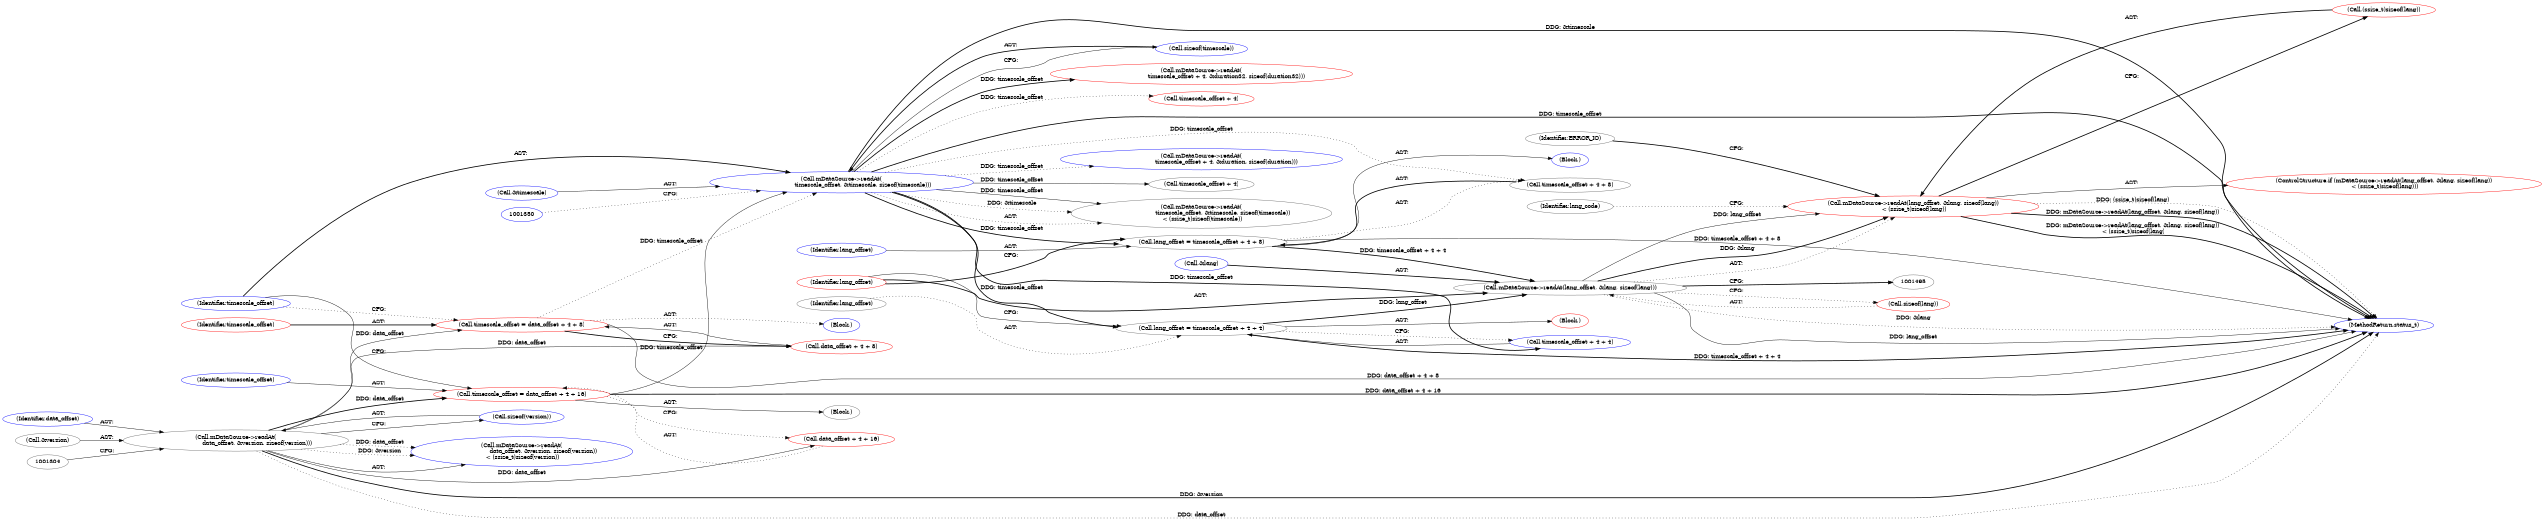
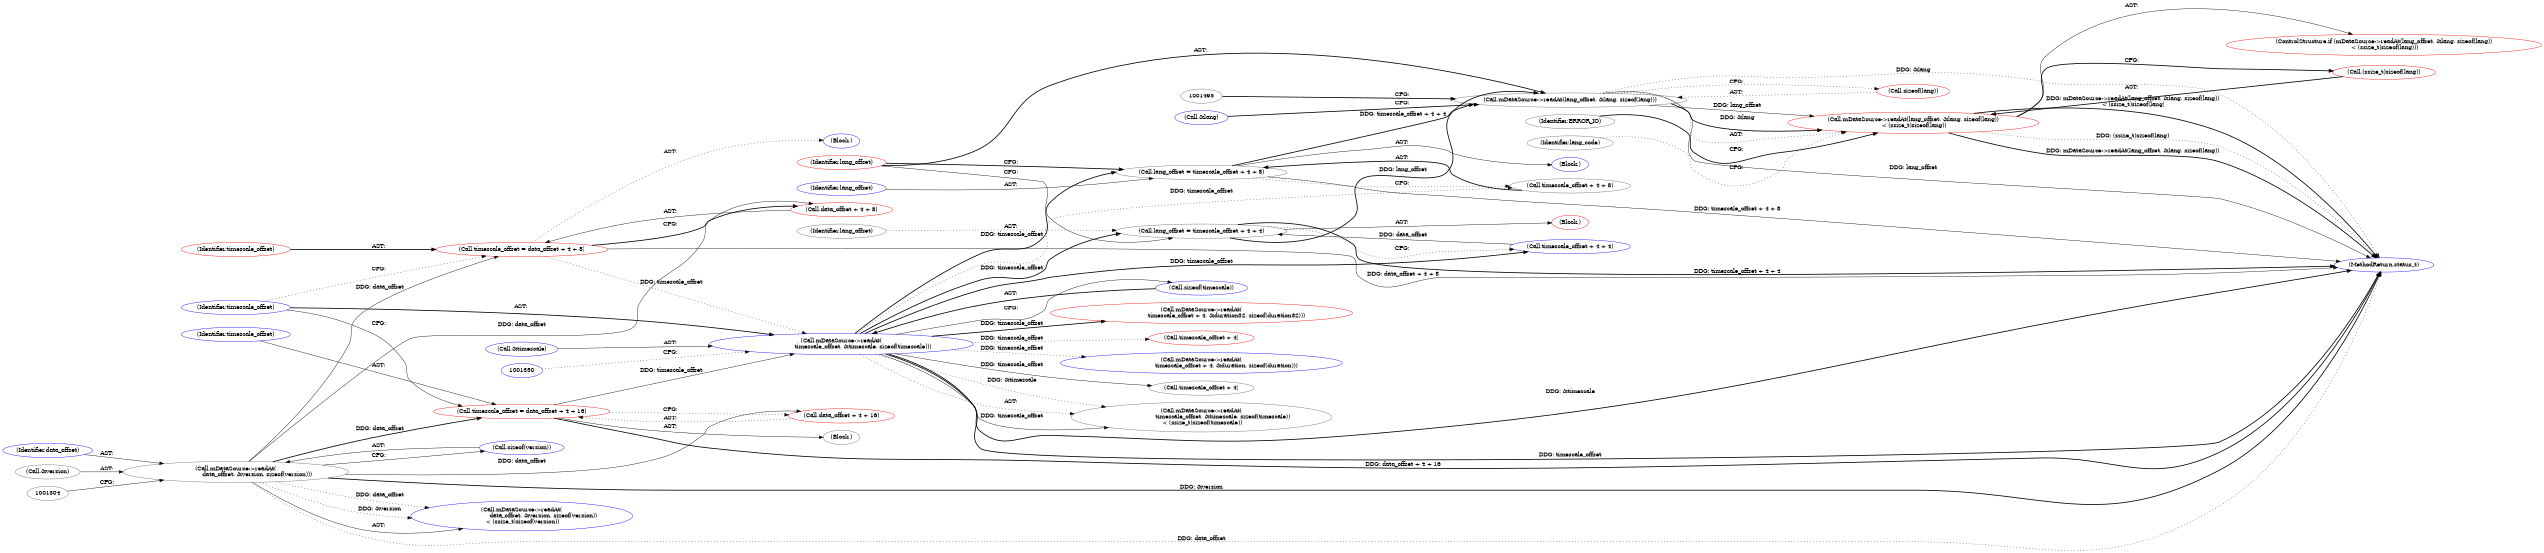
(1403, 203) -> (1403, 183)
(1403, 270) -> (1403, 103)
(1785, 284) -> (1337, 98)
(1403, 342) -> (1403, 235)
